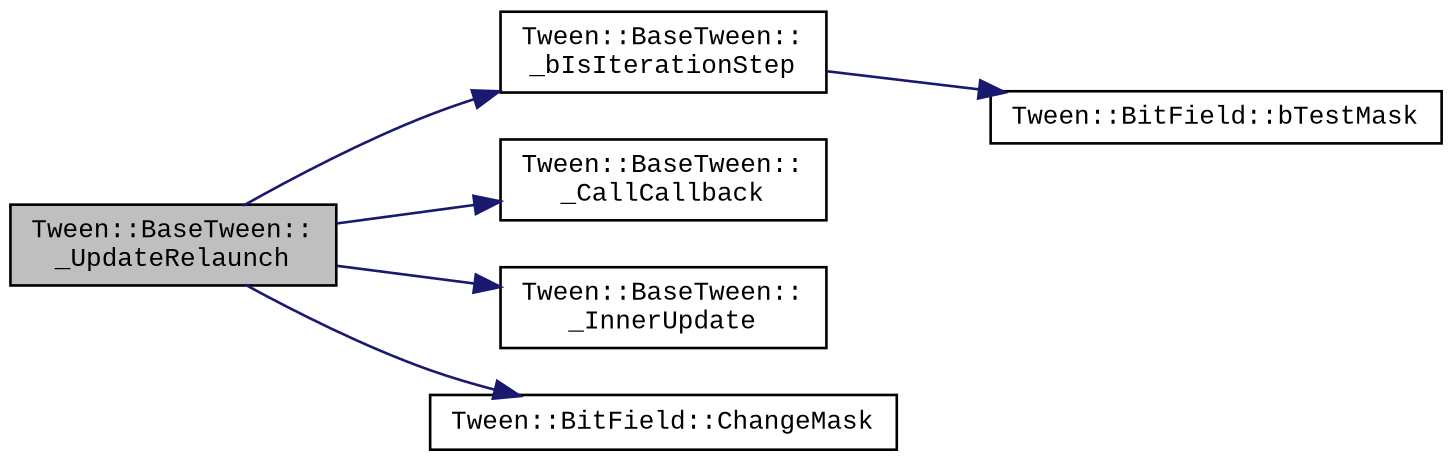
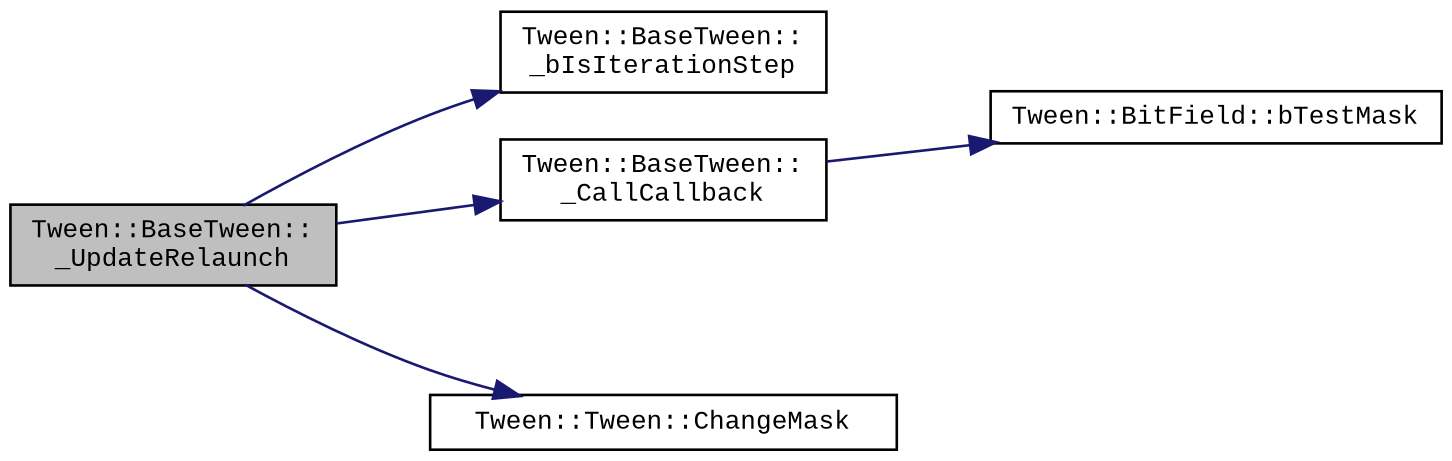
(903, 80) -> (898, 153)
(663, 308) -> none
(663, 422) -> (663, 422)
